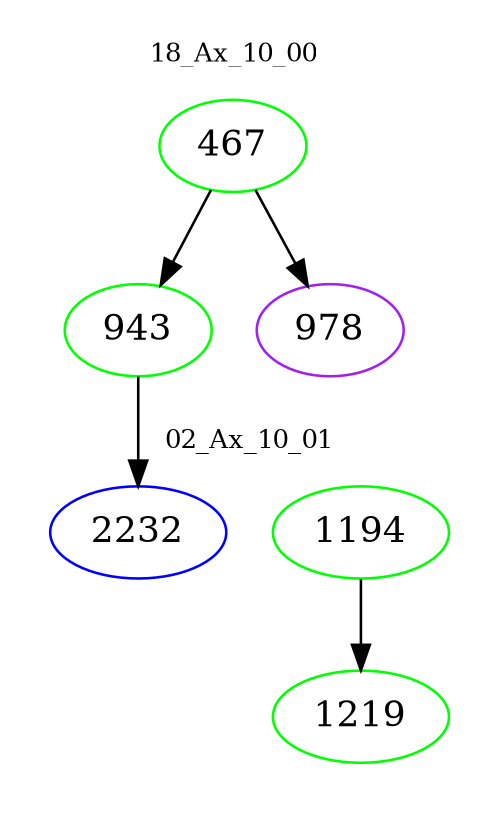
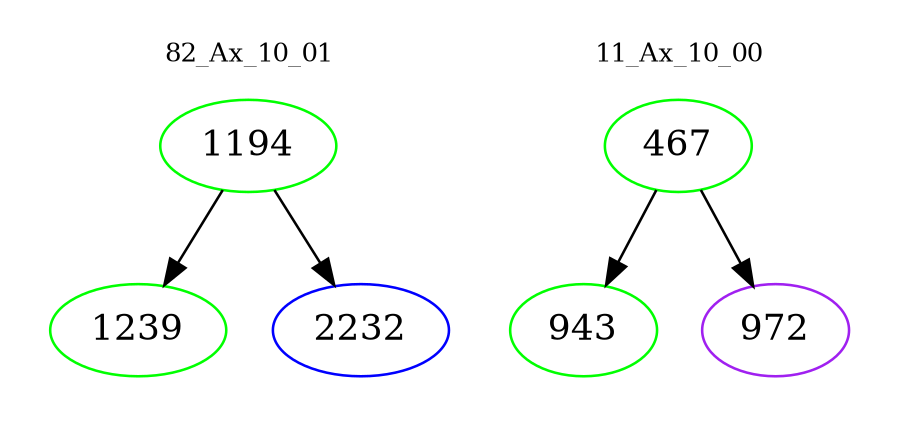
(234, 55) -> (680, 55)
(330, 330) -> (776, 330)
(138, 433) -> (297, 226)
(250, 442) -> (250, 55)
(361, 717) -> (138, 330)
